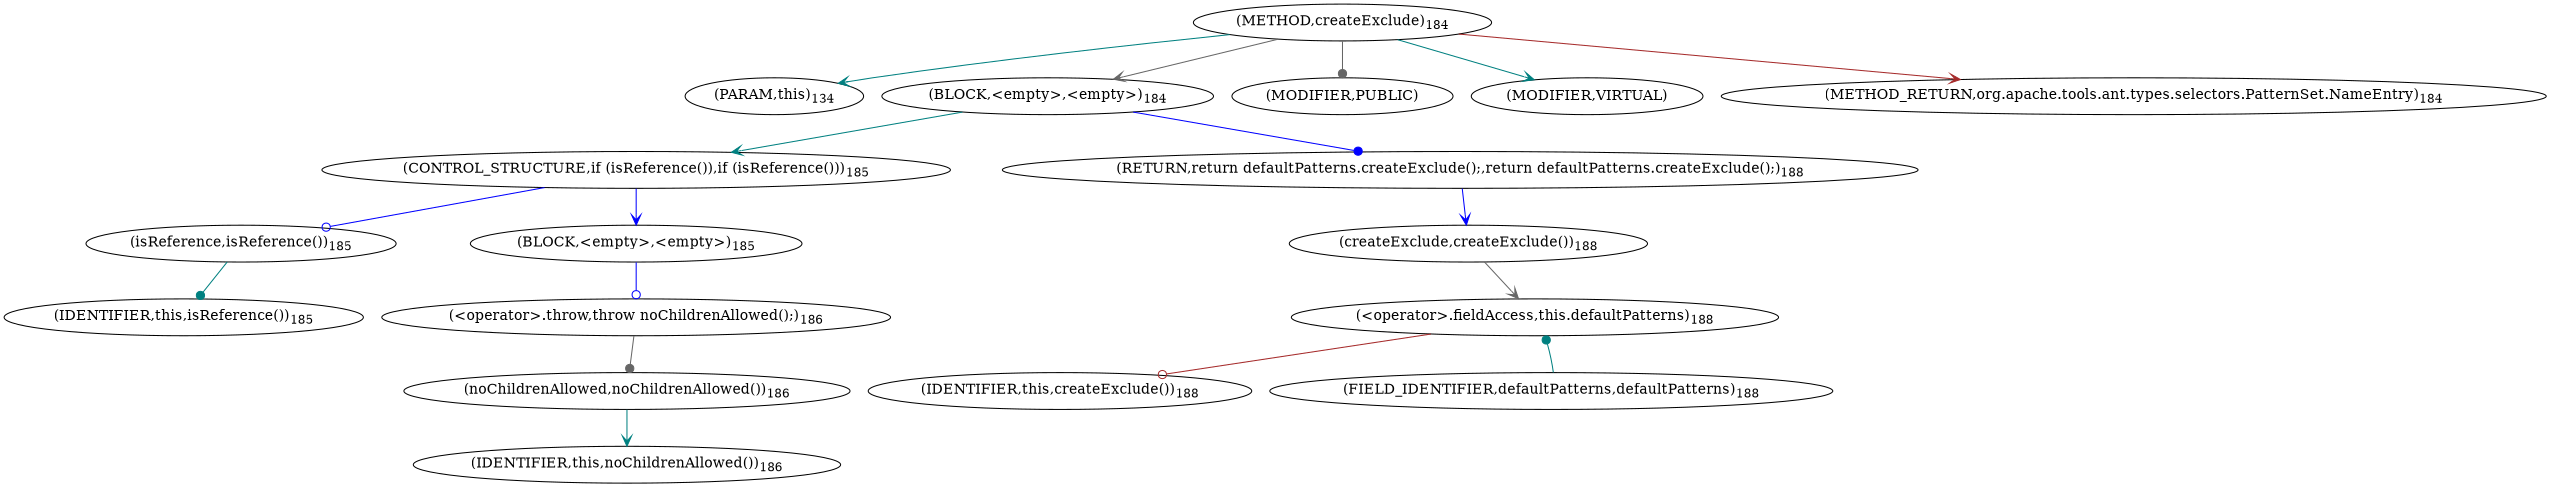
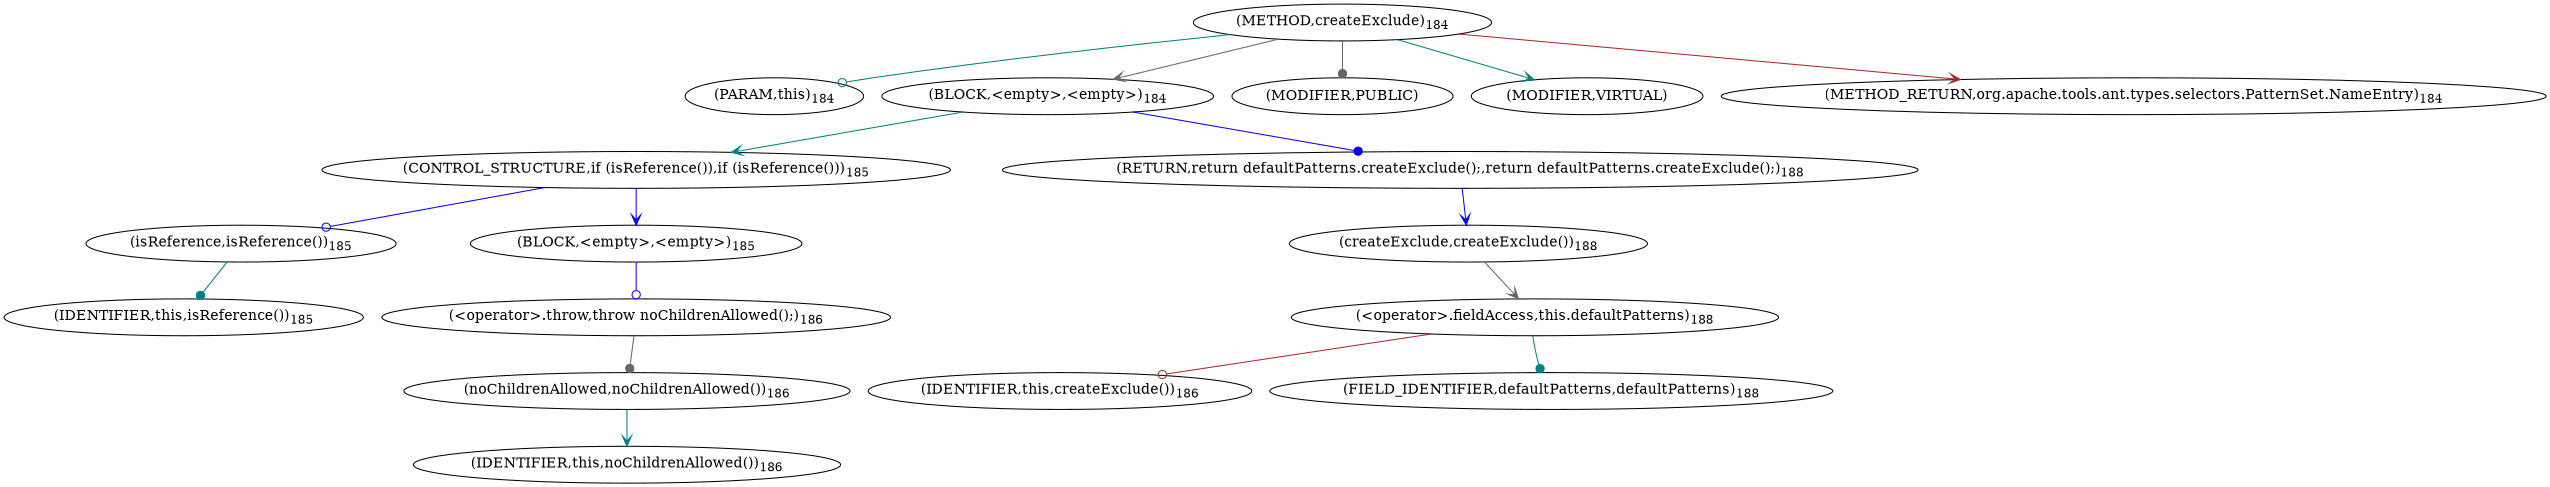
(1038, 56) -> (1038, 56)
(823, 95) -> (823, 95)
(1551, 358) -> (1535, 350)
(1187, 389) -> (1187, 389)
